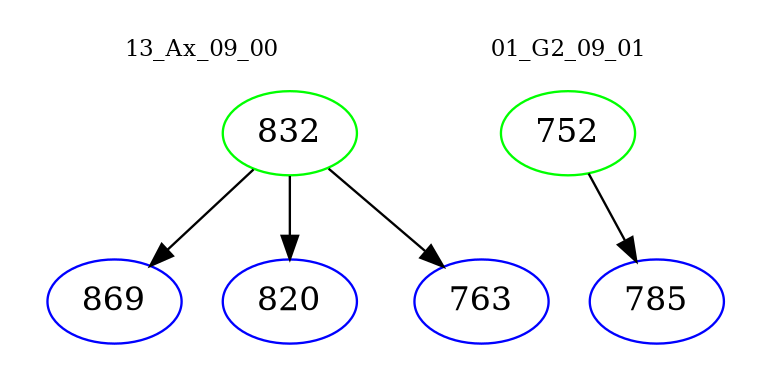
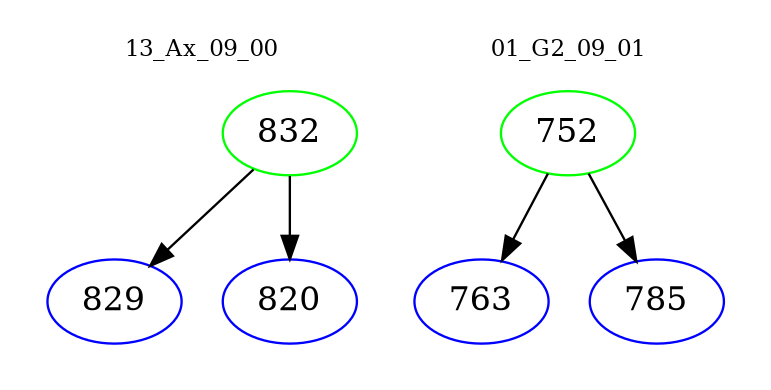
(360, 195) -> (531, 206)
(115, 302) -> (115, 302)
